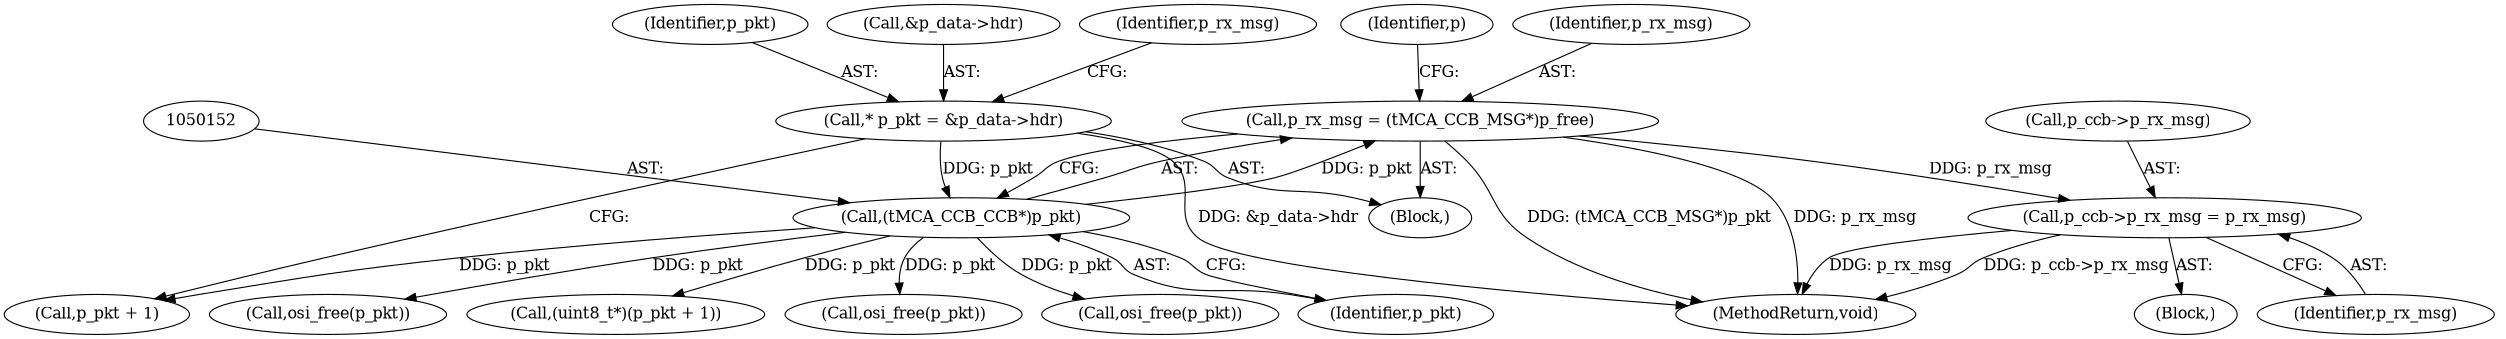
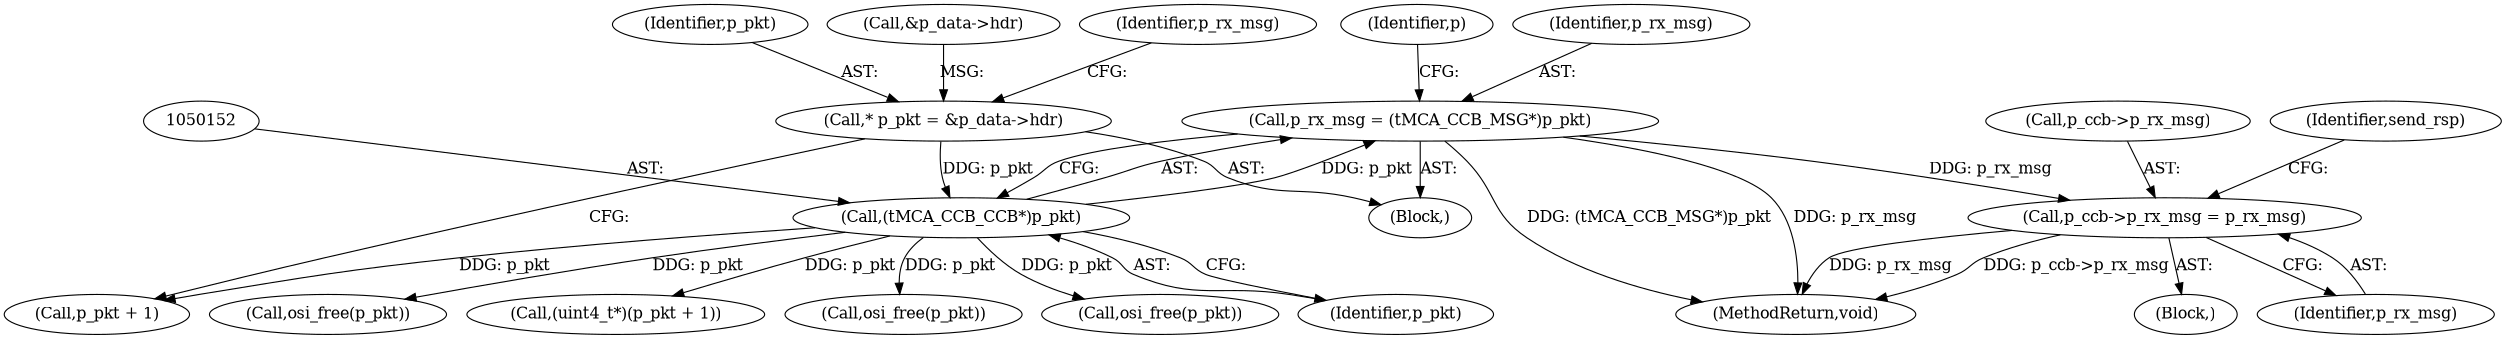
(965, 73) -> (965, 73)
(1420, 121) -> (1420, 121)
none -> (2386, 121)
(1344, 272) -> none
(616, 314) -> (616, 314)
